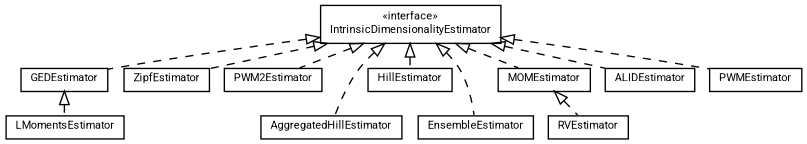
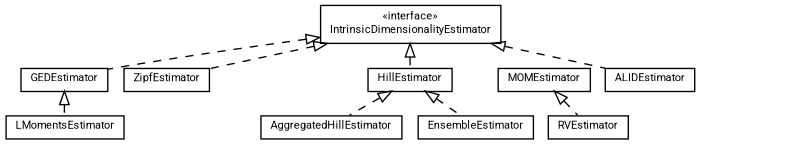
(493, 58) -> none
(273, 79) -> none
(756, 79) -> none
(351, 81) -> (365, 107)
(466, 81) -> (448, 107)
